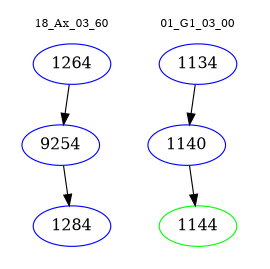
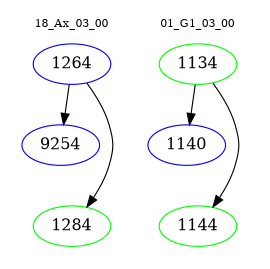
(72, 24) -> (72, 24)
(198, 64) -> (198, 64)
(66, 180) -> (112, 139)
(192, 180) -> (238, 139)
(72, 226) -> (72, 226)
